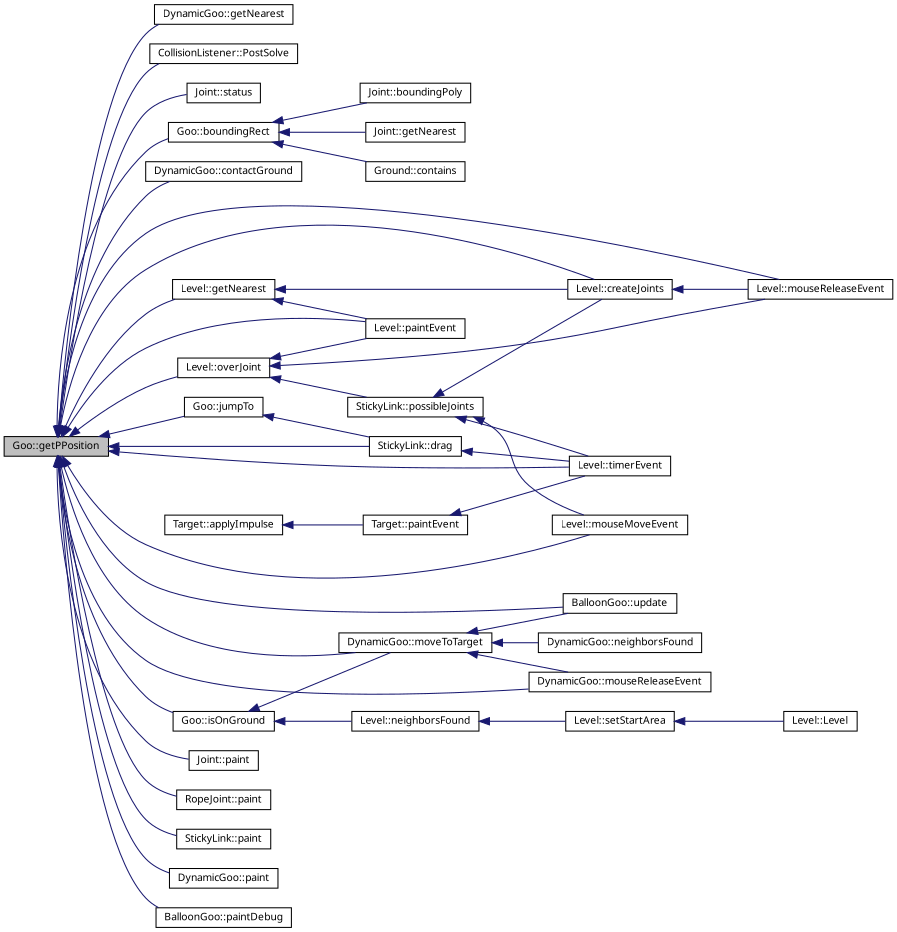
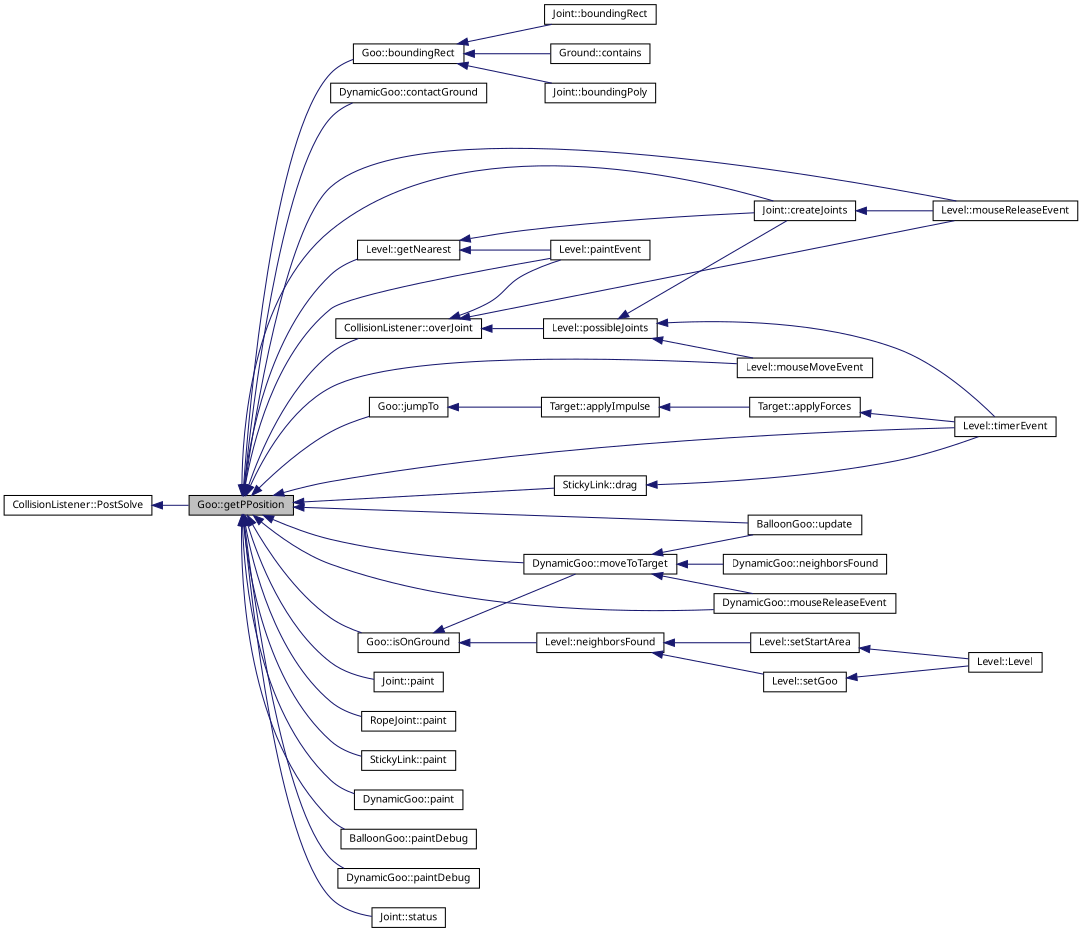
(224, 14) -> (409, 878)
(415, 132) -> (600, 14)
(92, 218) -> (176, 505)
(620, 289) -> (805, 211)
(224, 368) -> (409, 329)
(415, 407) -> (600, 329)
(322, 427) -> (500, 407)
(415, 525) -> (805, 407)
none -> (805, 682)
